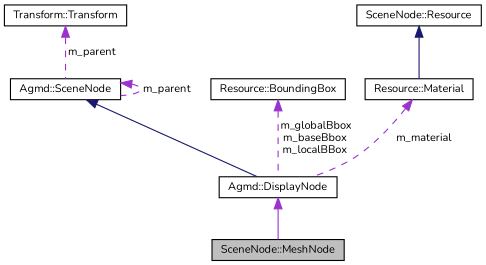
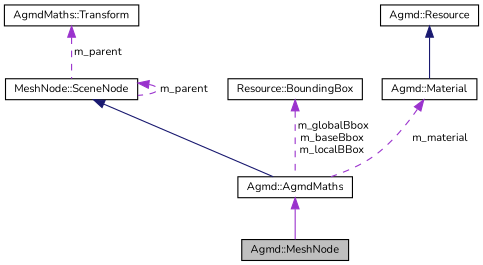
(66, 15) -> (72, 15)
(419, 15) -> (430, 15)
(66, 89) -> (72, 89)
(419, 89) -> (430, 89)
(278, 187) -> (295, 187)
(278, 250) -> (295, 250)
